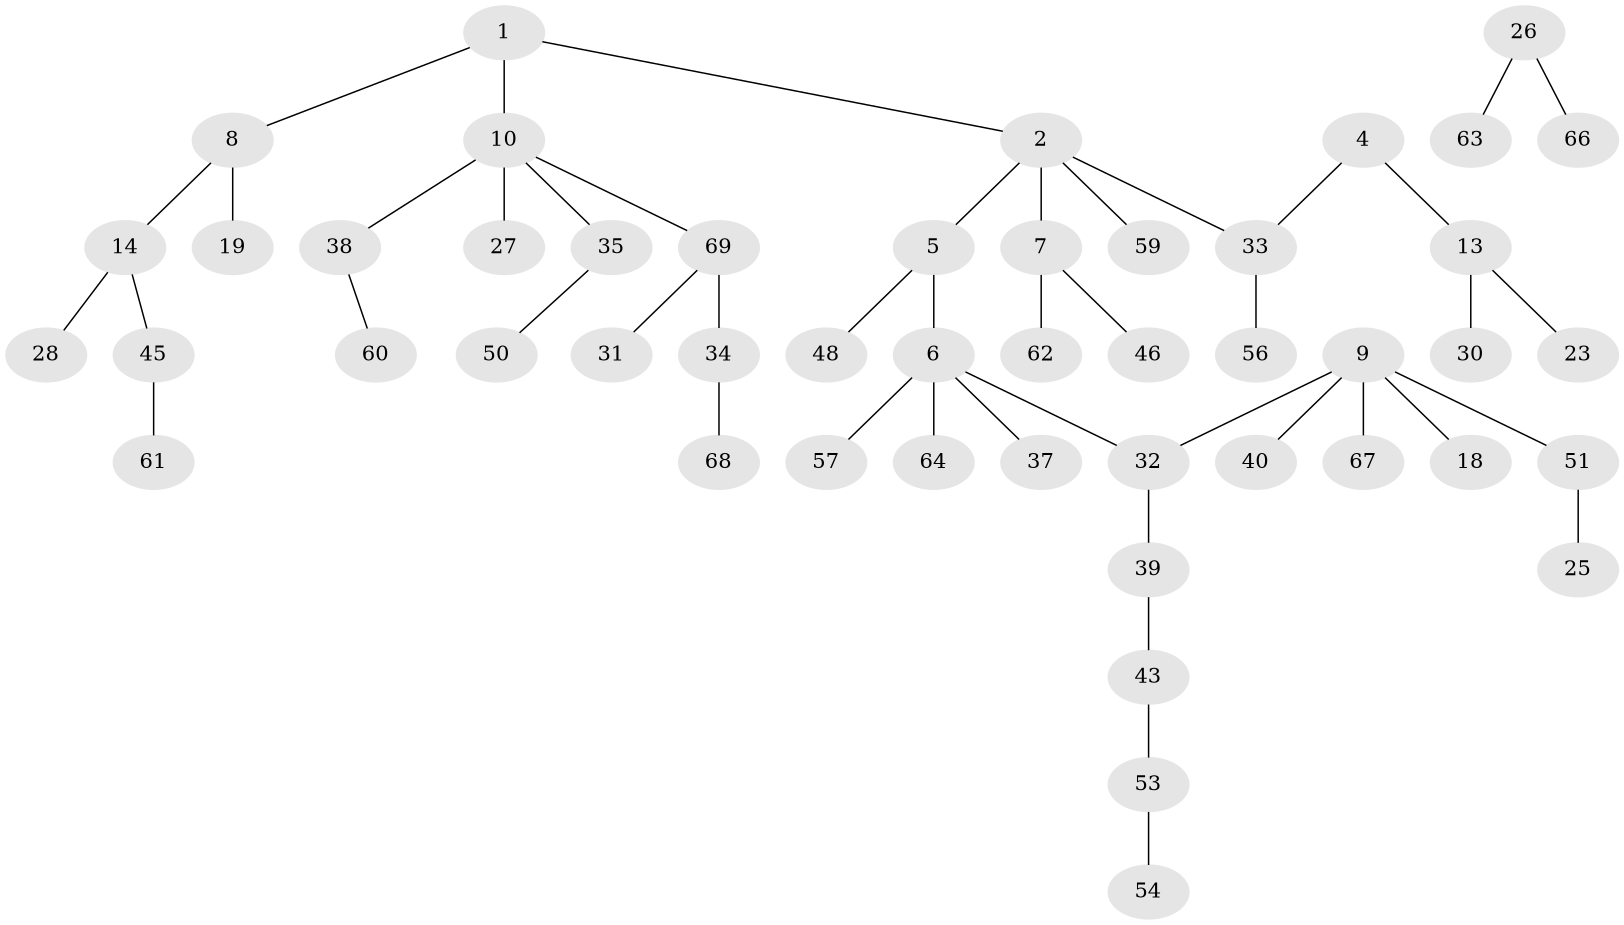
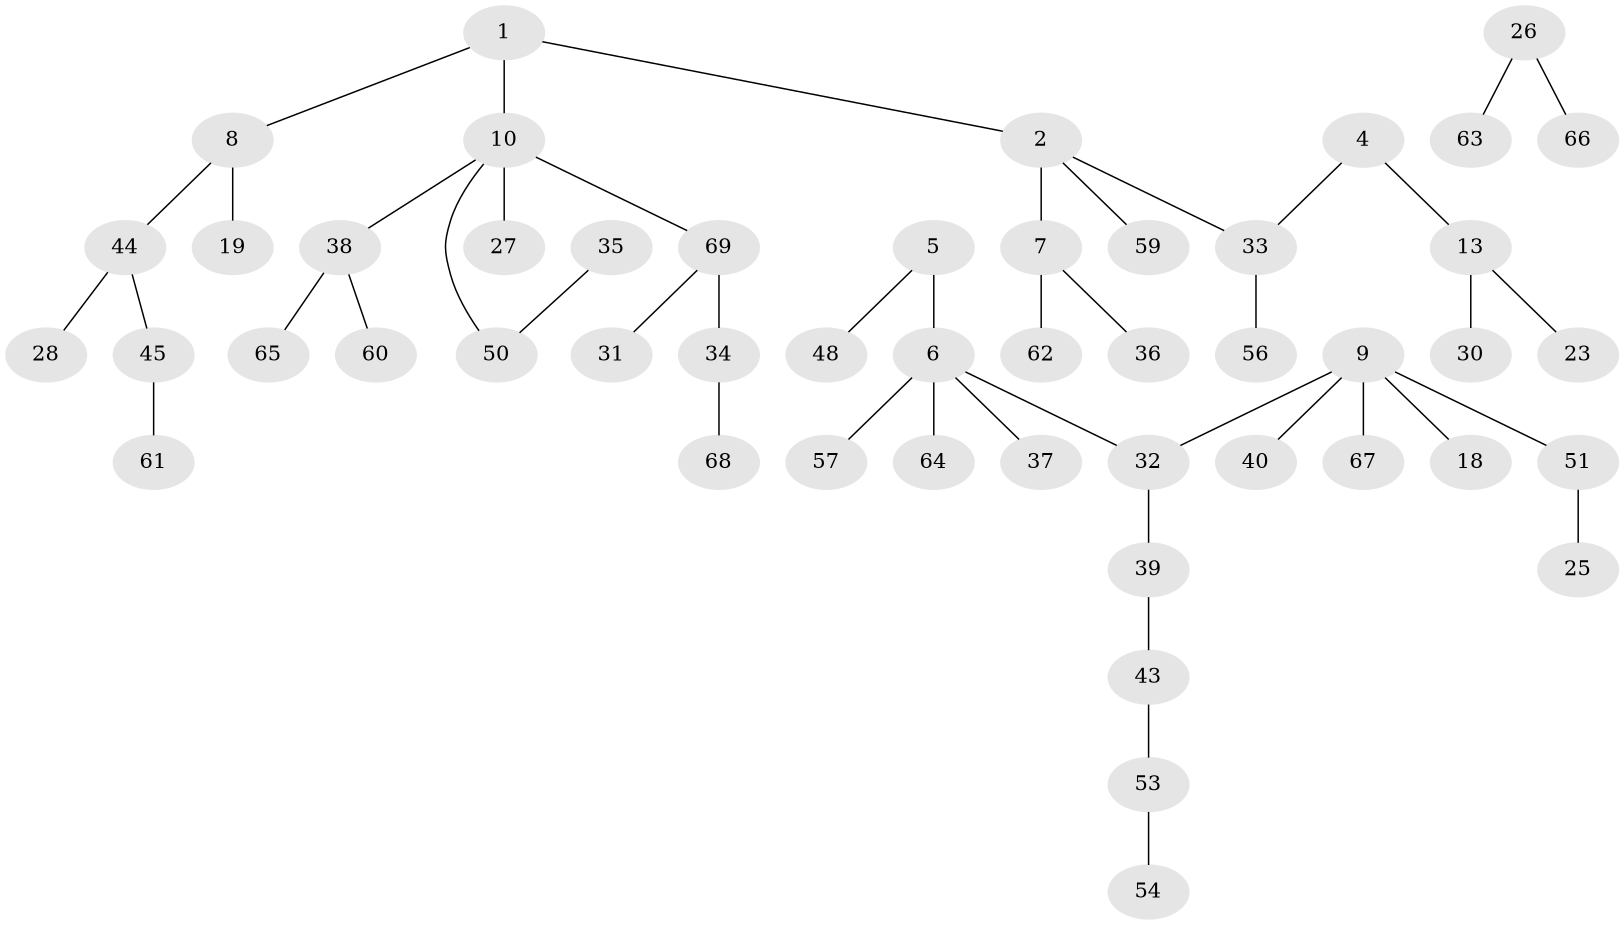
(558, 194) -> (446, 246)
(988, 194) -> none
(125, 248) -> (125, 248)
none -> (268, 355)
(1149, 355) -> (1149, 355)
